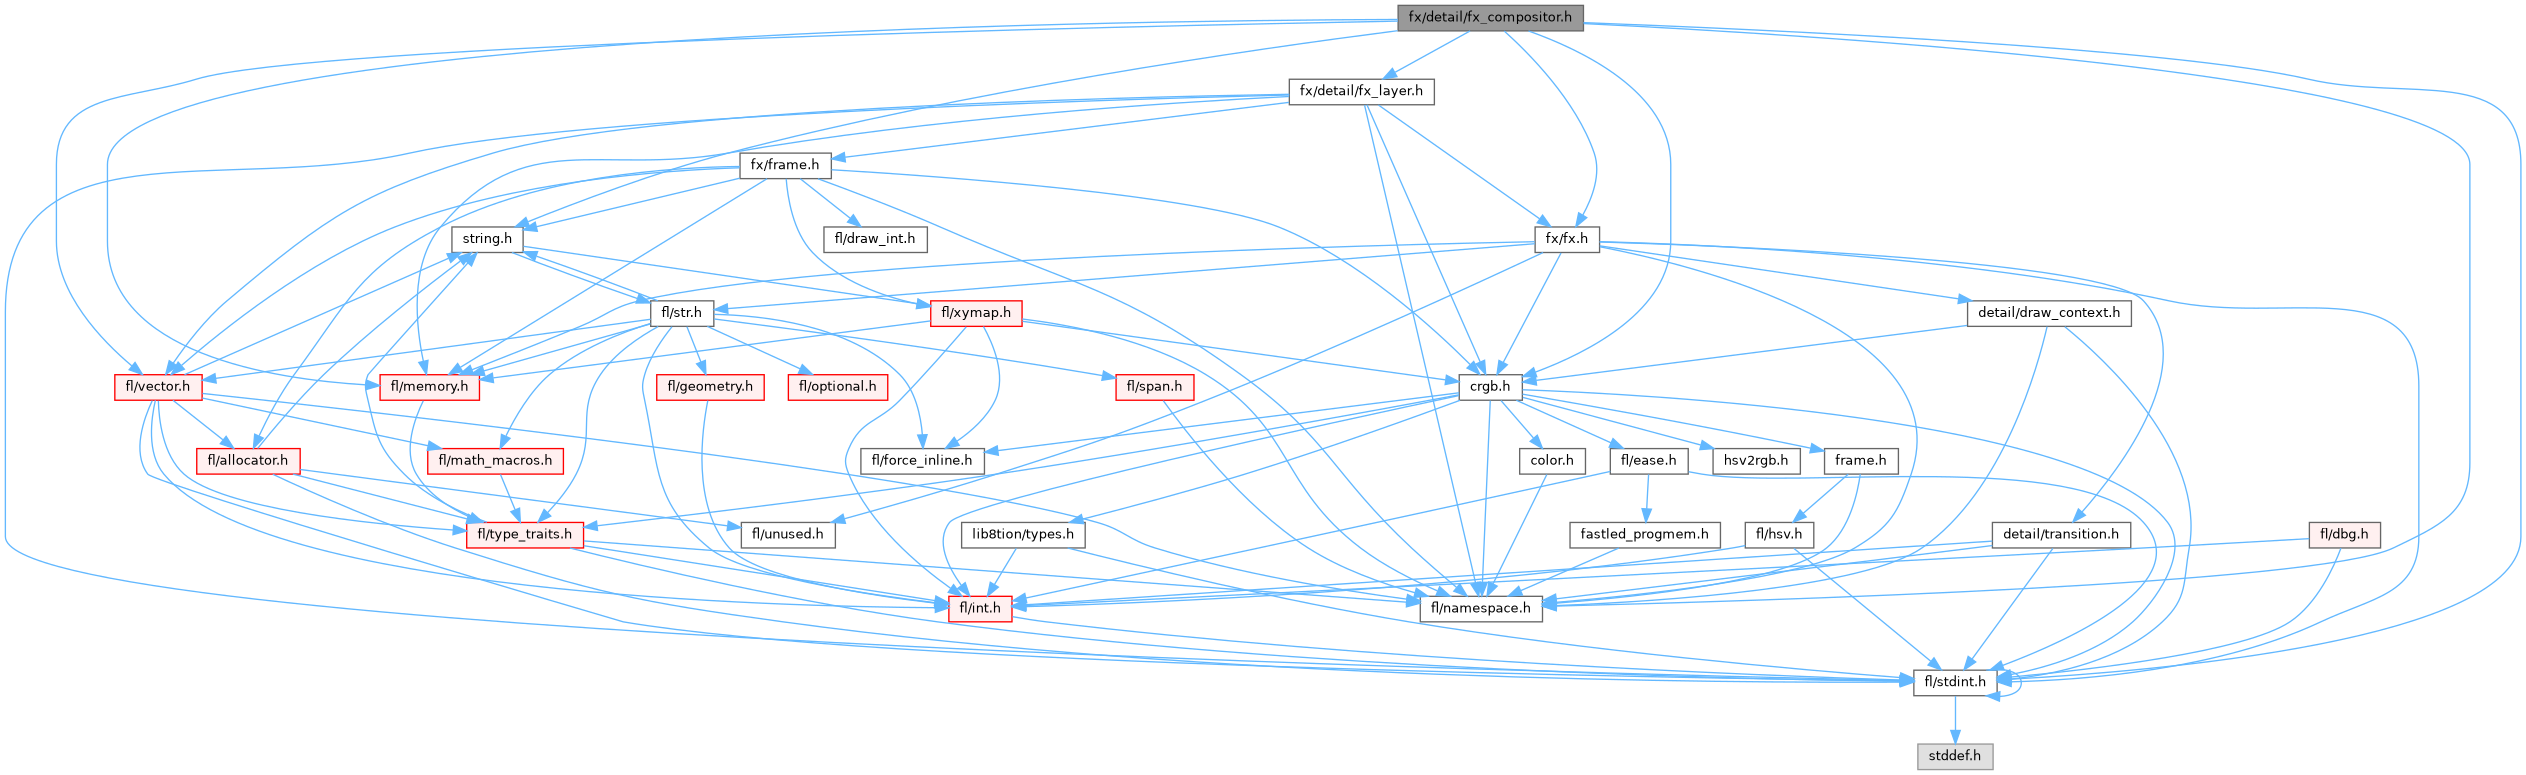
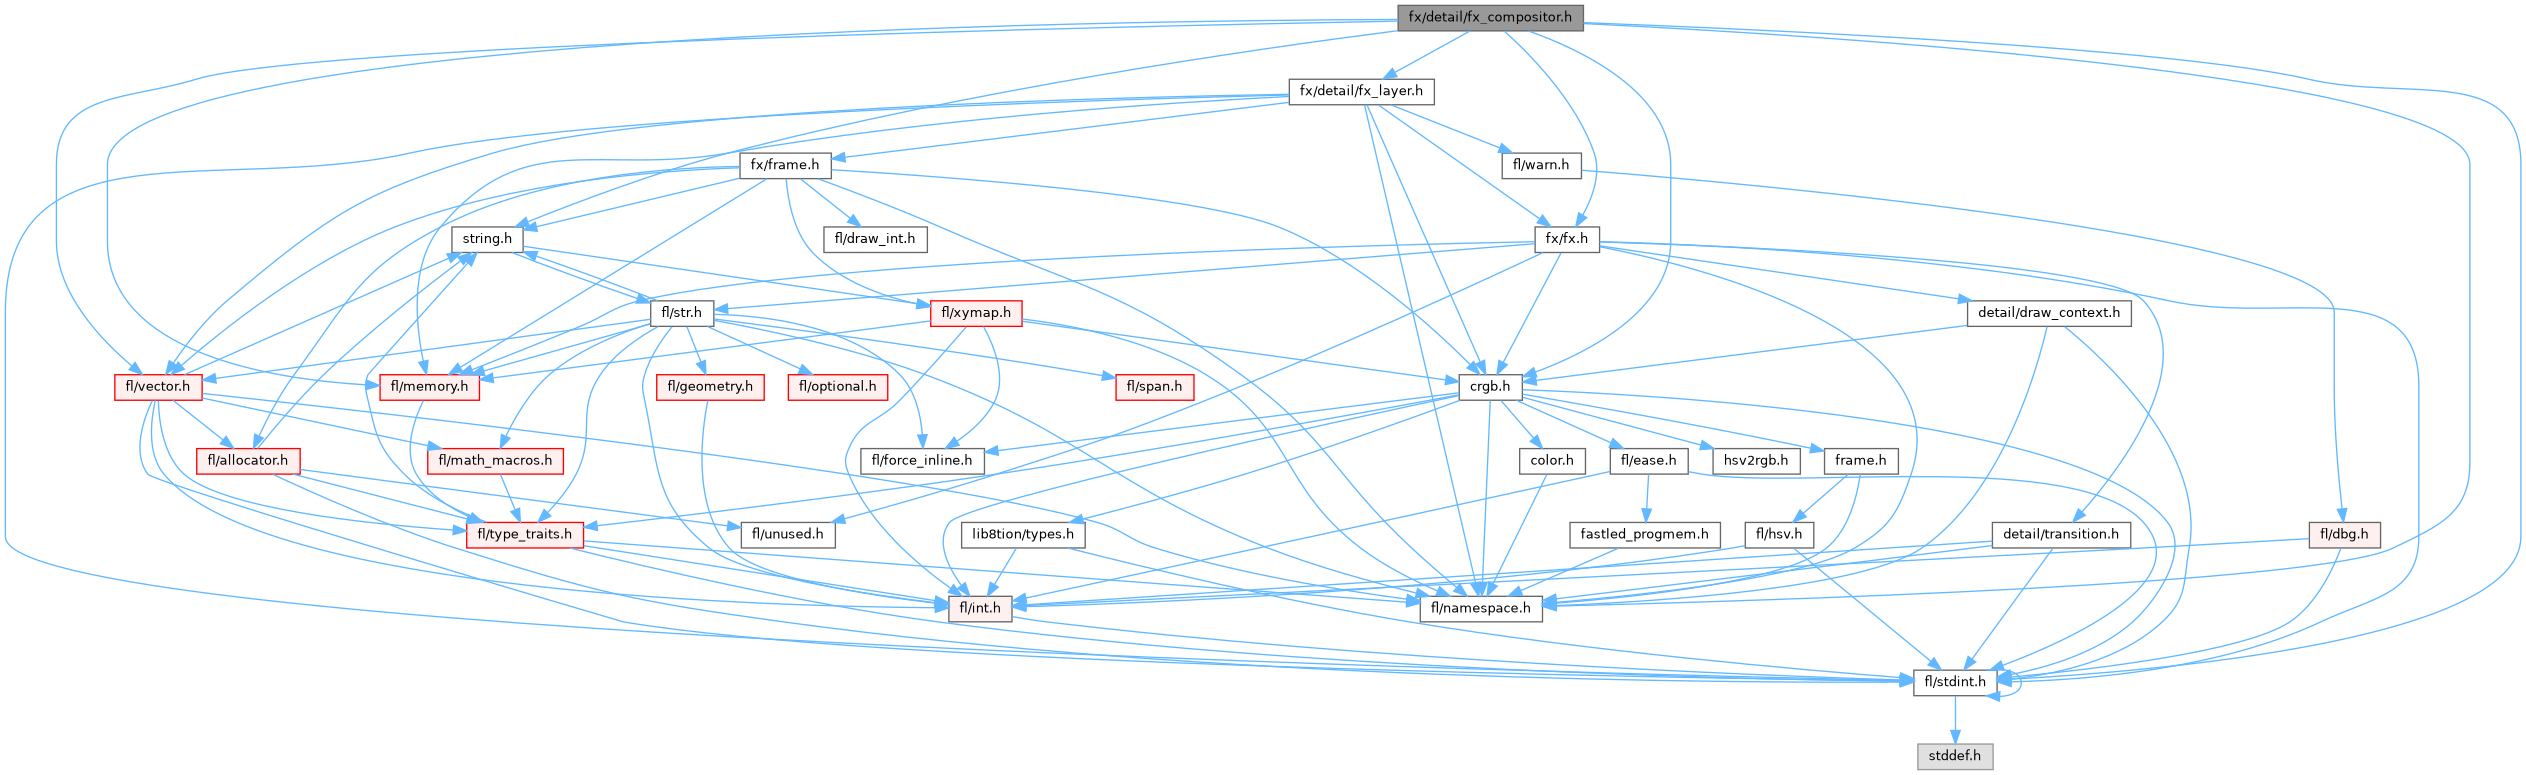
none -> (1542, 166)
(1272, 521) -> (1054, 435)
(980, 609) -> (980, 609)
